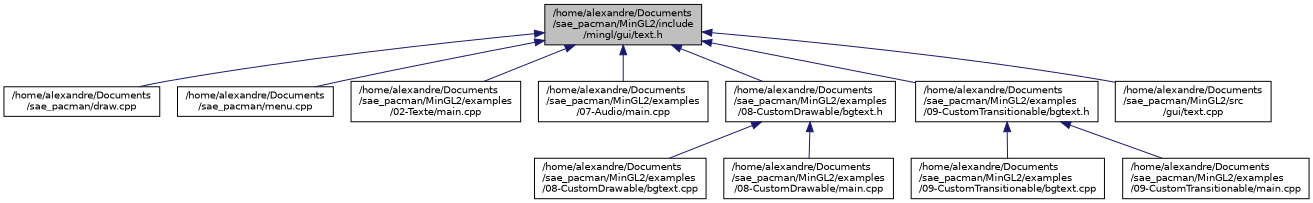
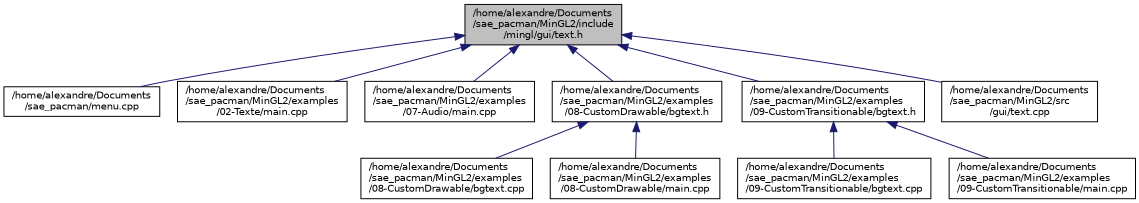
(82, 102) -> none
